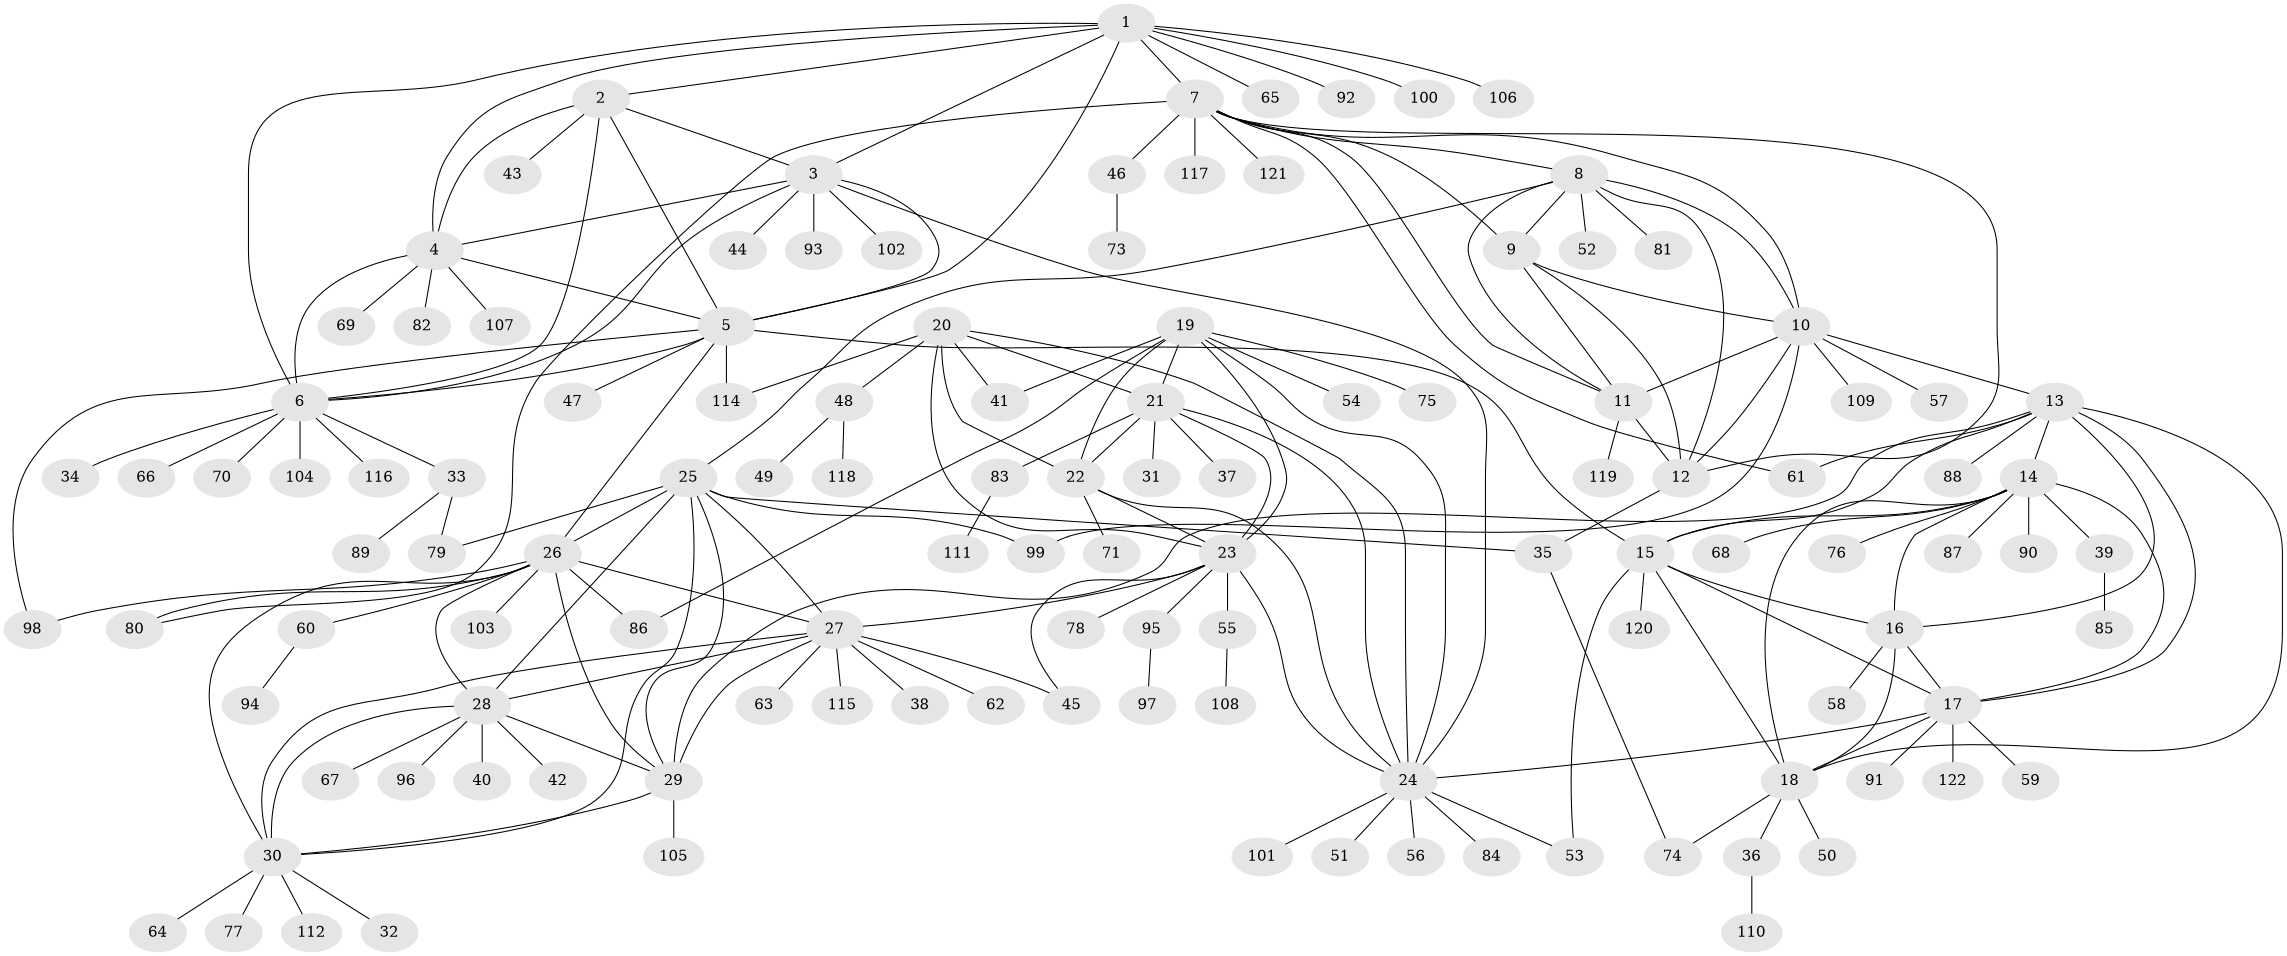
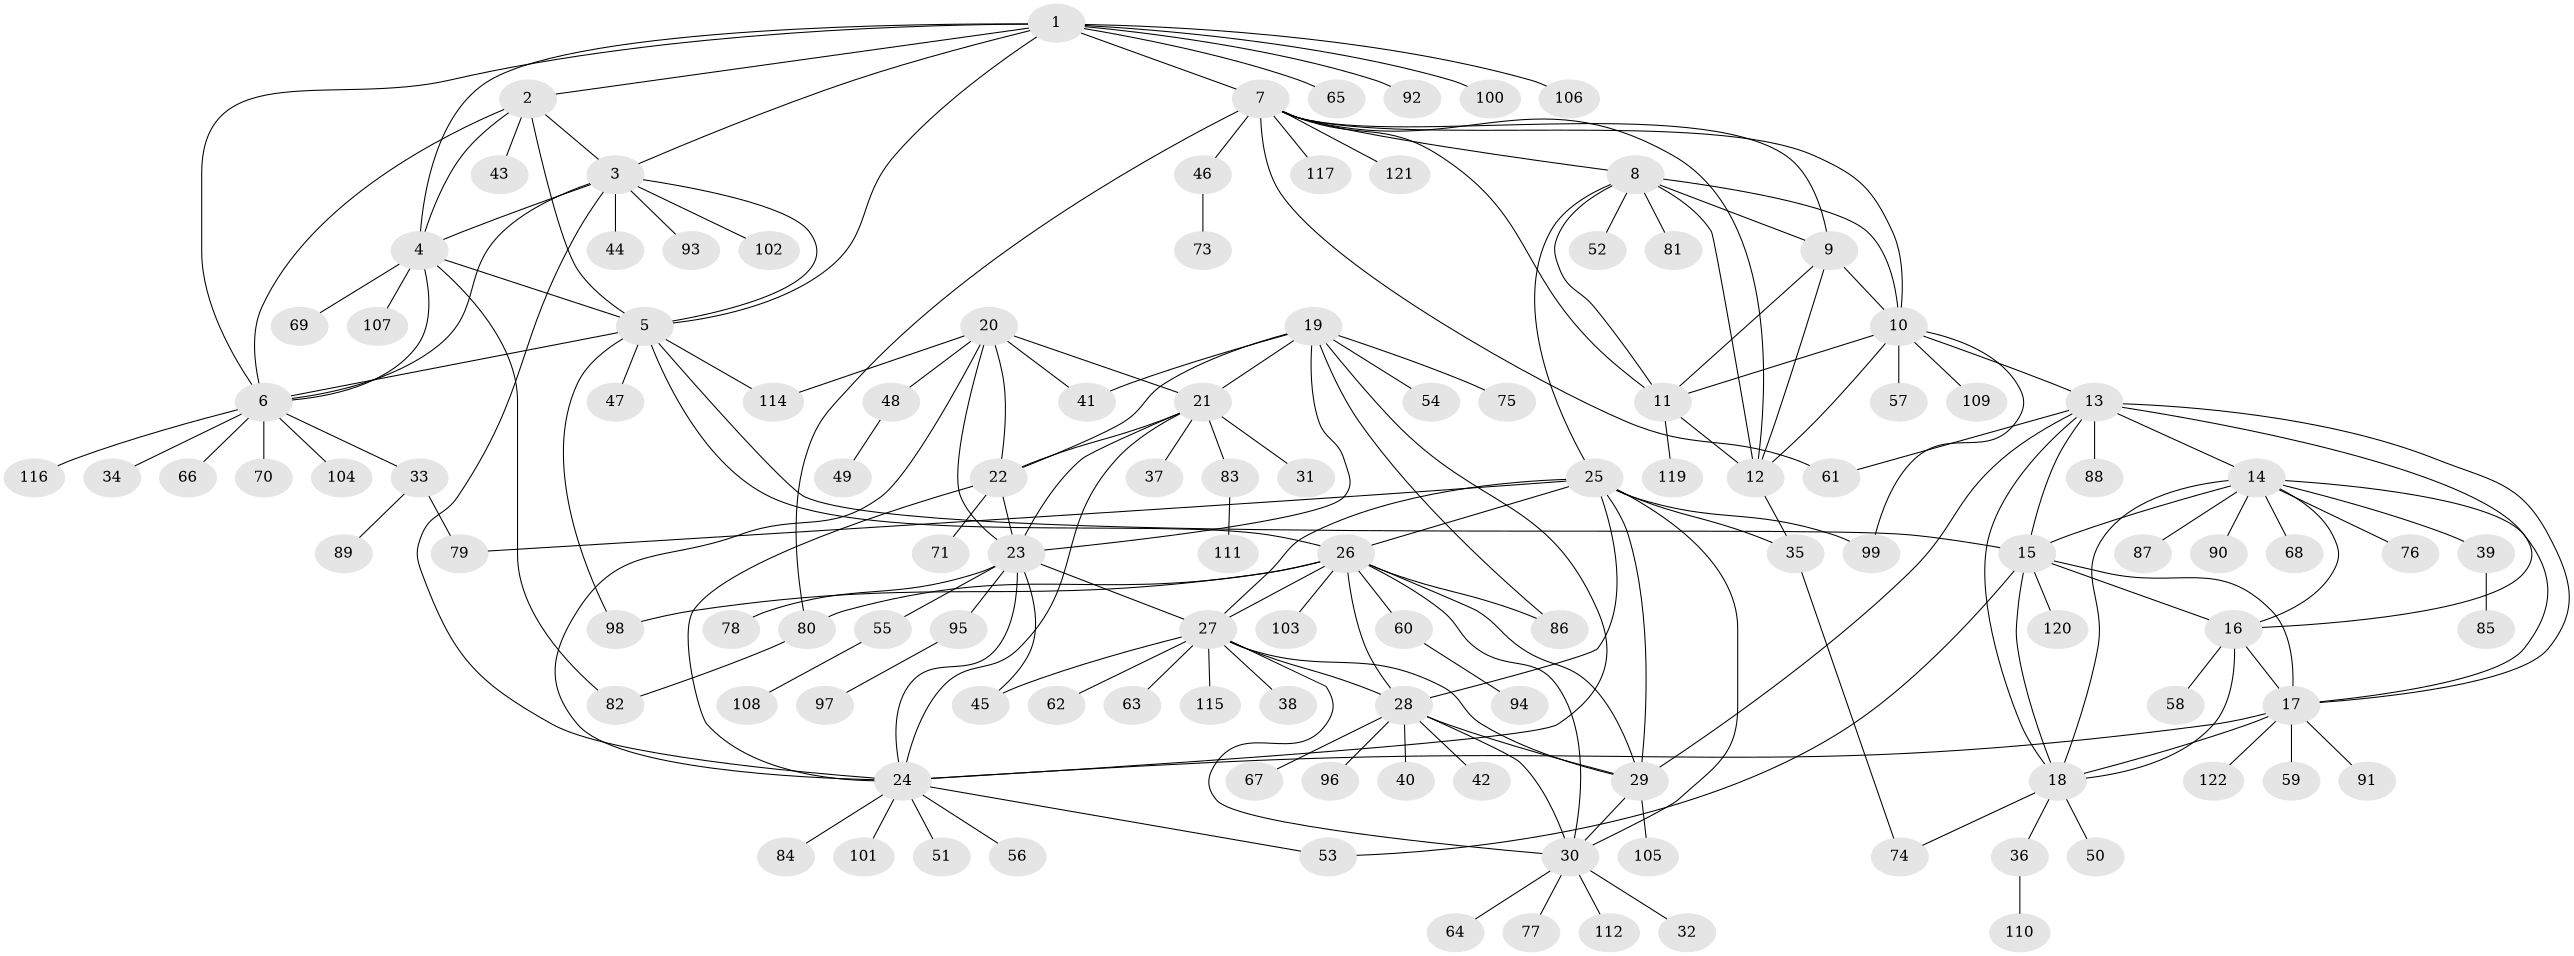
(842, 478) -> none
none -> (713, 670)
